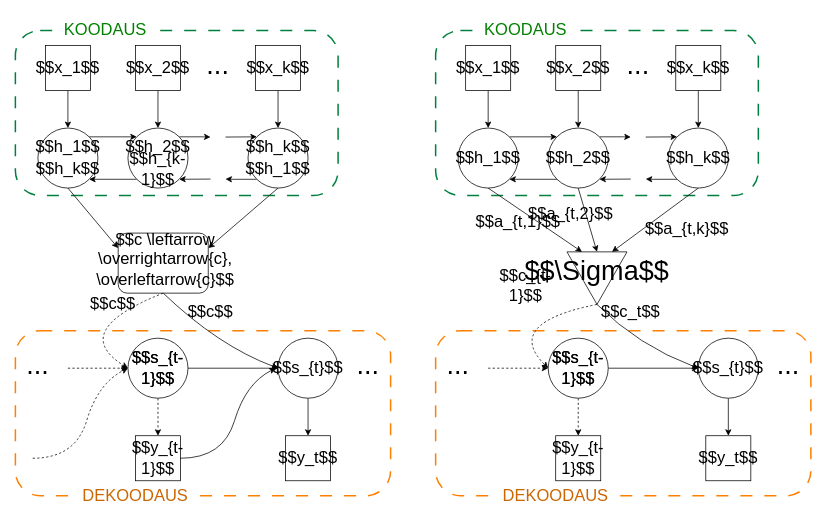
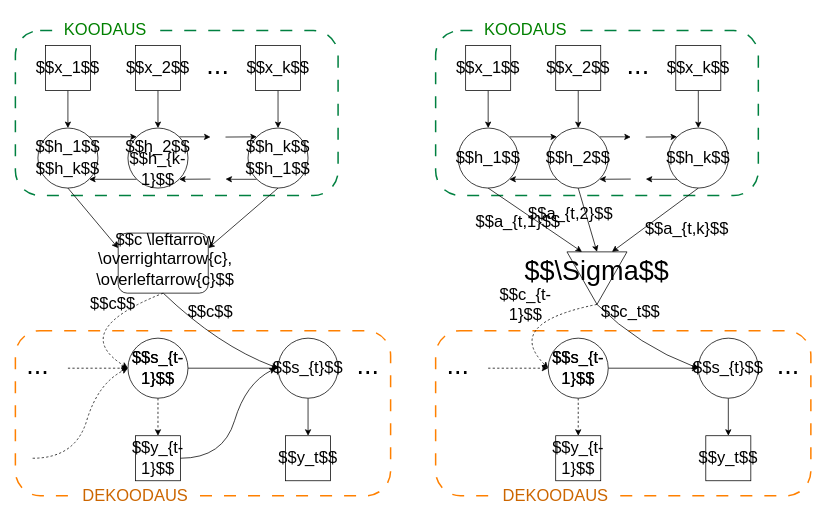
(525, 285) -> (525, 304)
